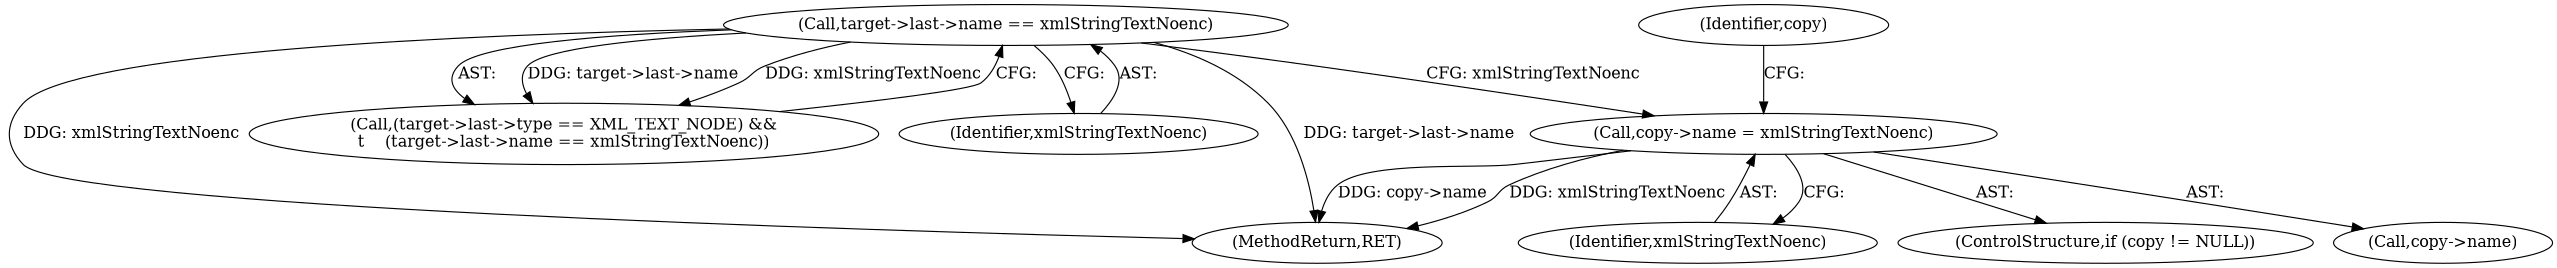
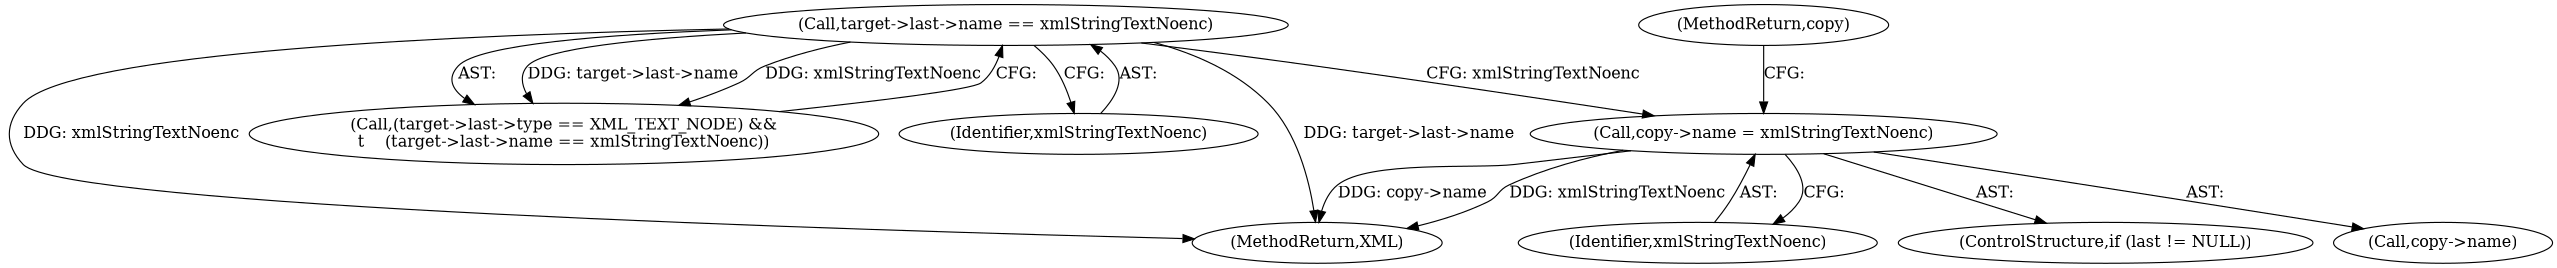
(1764, 25) -> (1764, 25)
(1317, 243) -> (1317, 243)
(2106, 243) -> (2106, 243)
